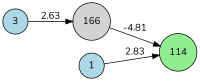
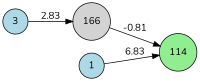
(50, 16) -> (50, 16)
(135, 28) -> (135, 28)
(135, 52) -> (135, 52)
